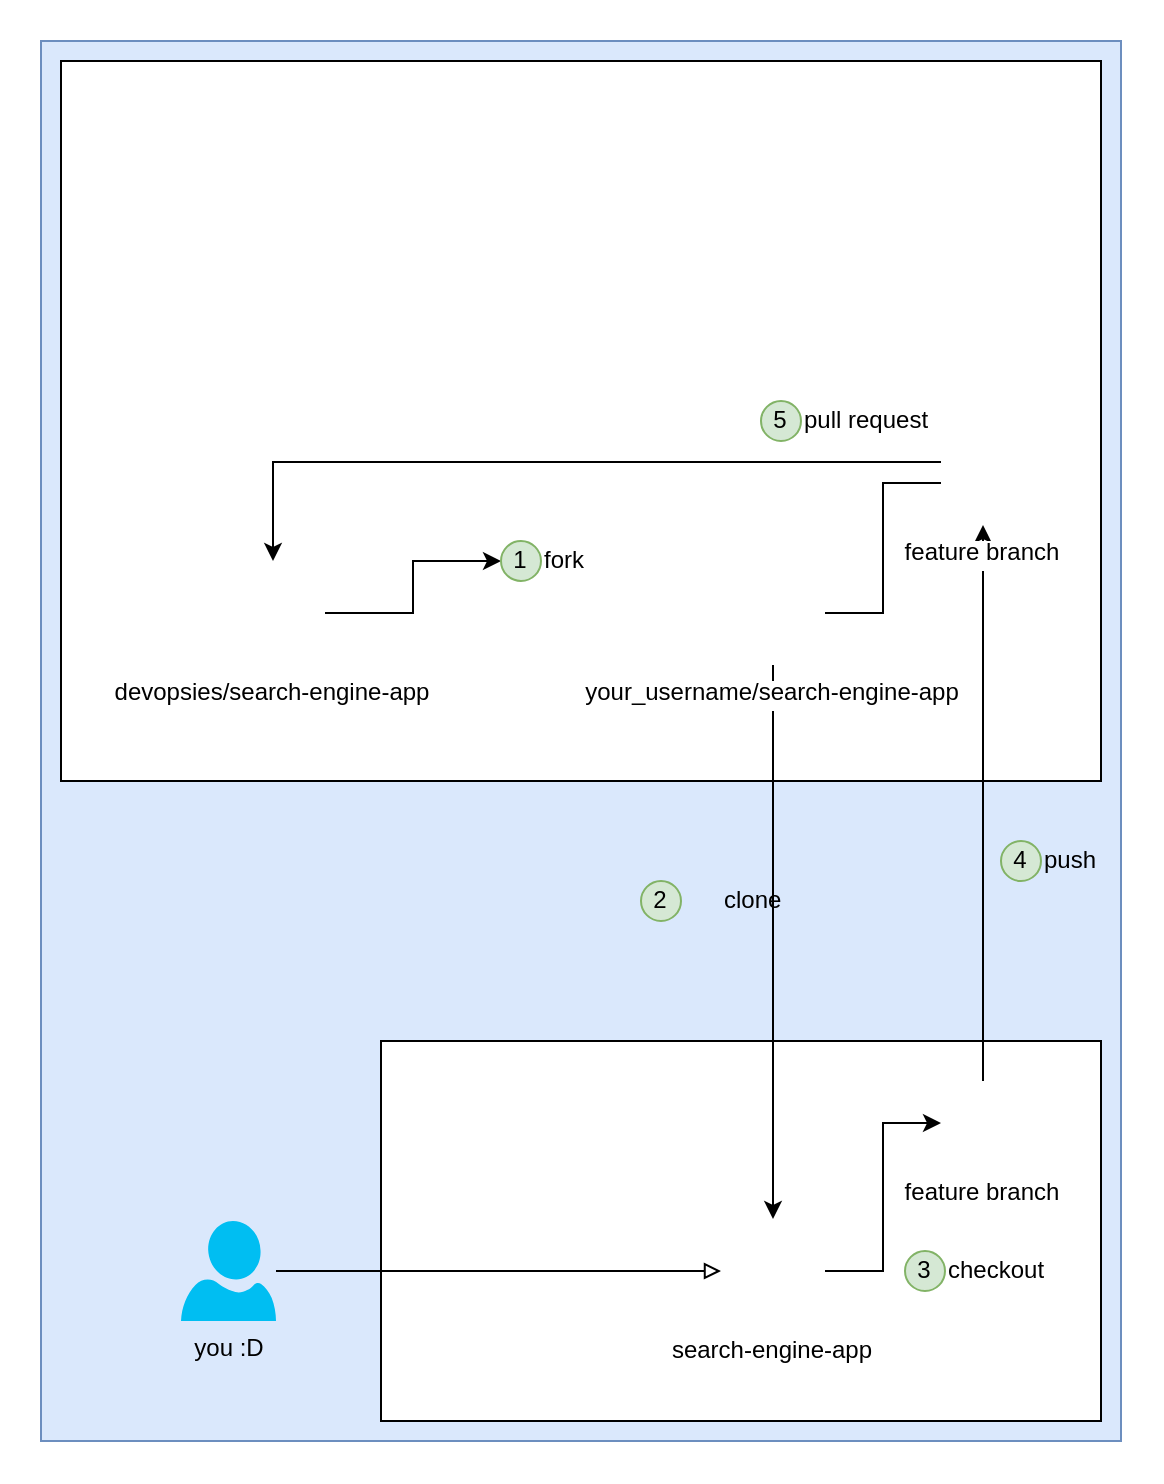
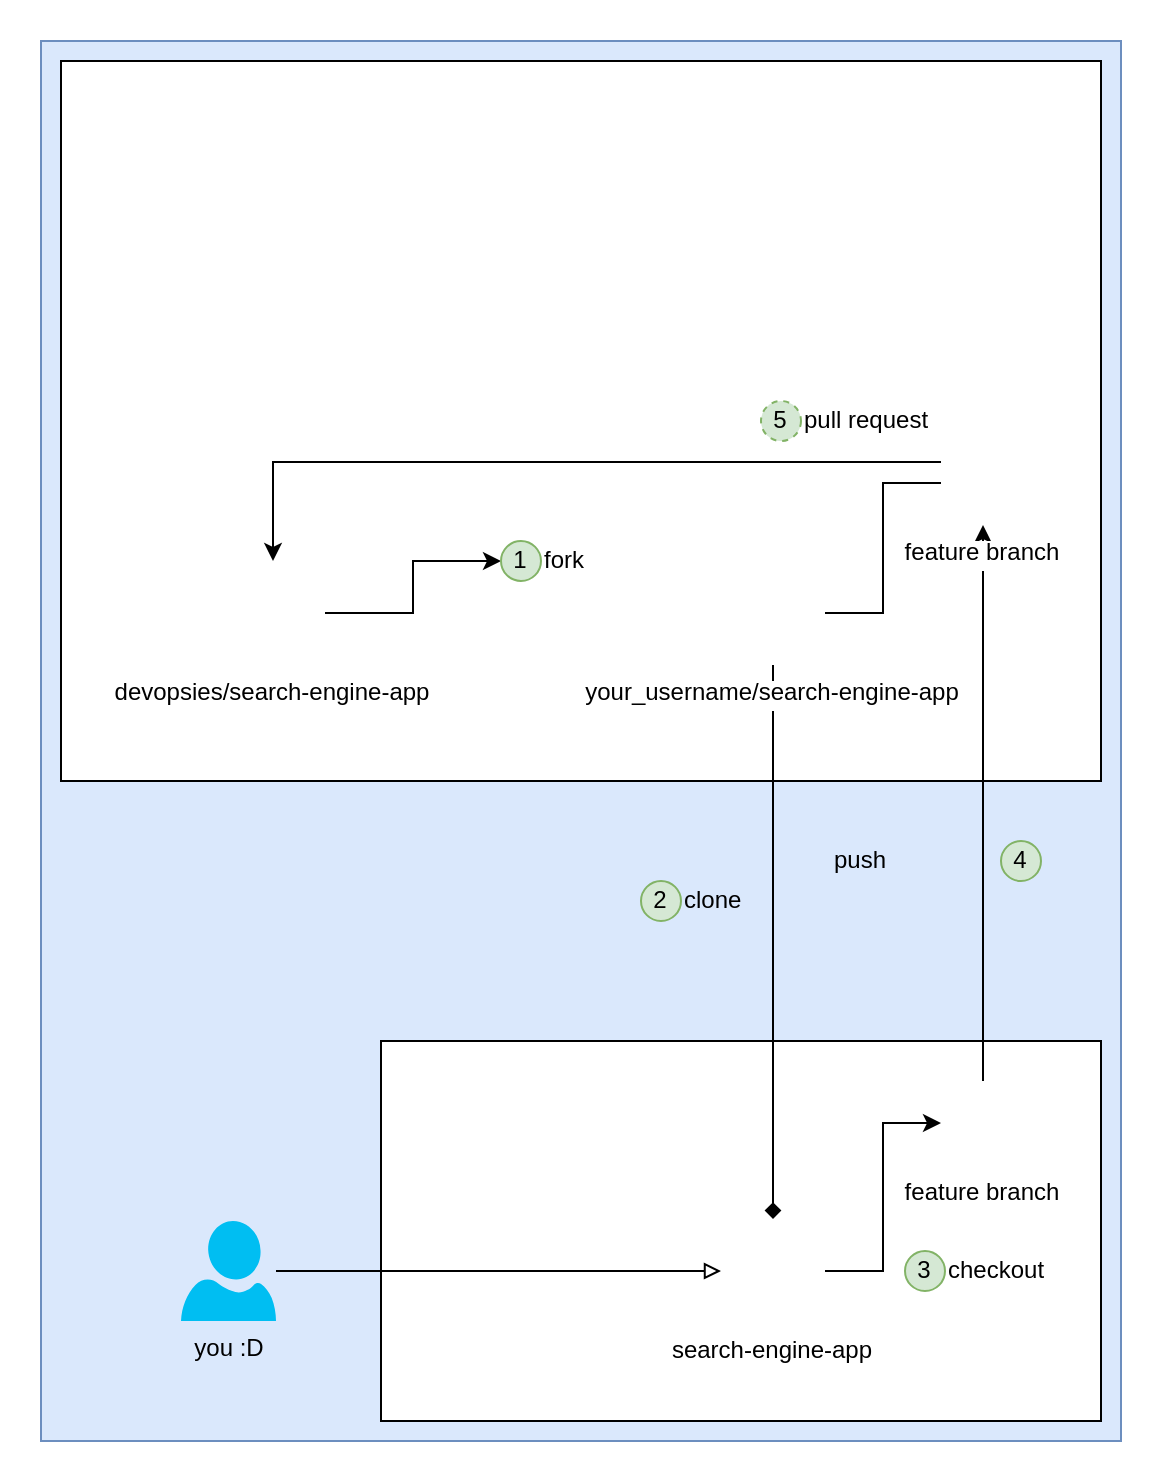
(781, 421) -> (781, 421)
(1081, 861) -> (871, 861)
(761, 901) -> (721, 901)
(773, 1204) -> (773, 1203)
